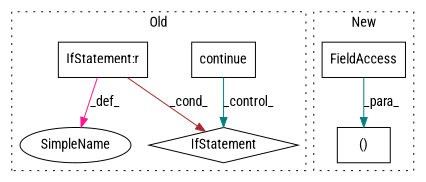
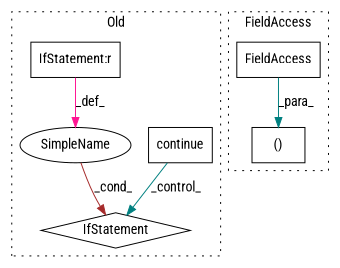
(364, 23) -> (278, 23)
(162, 102) -> (89, 185)
